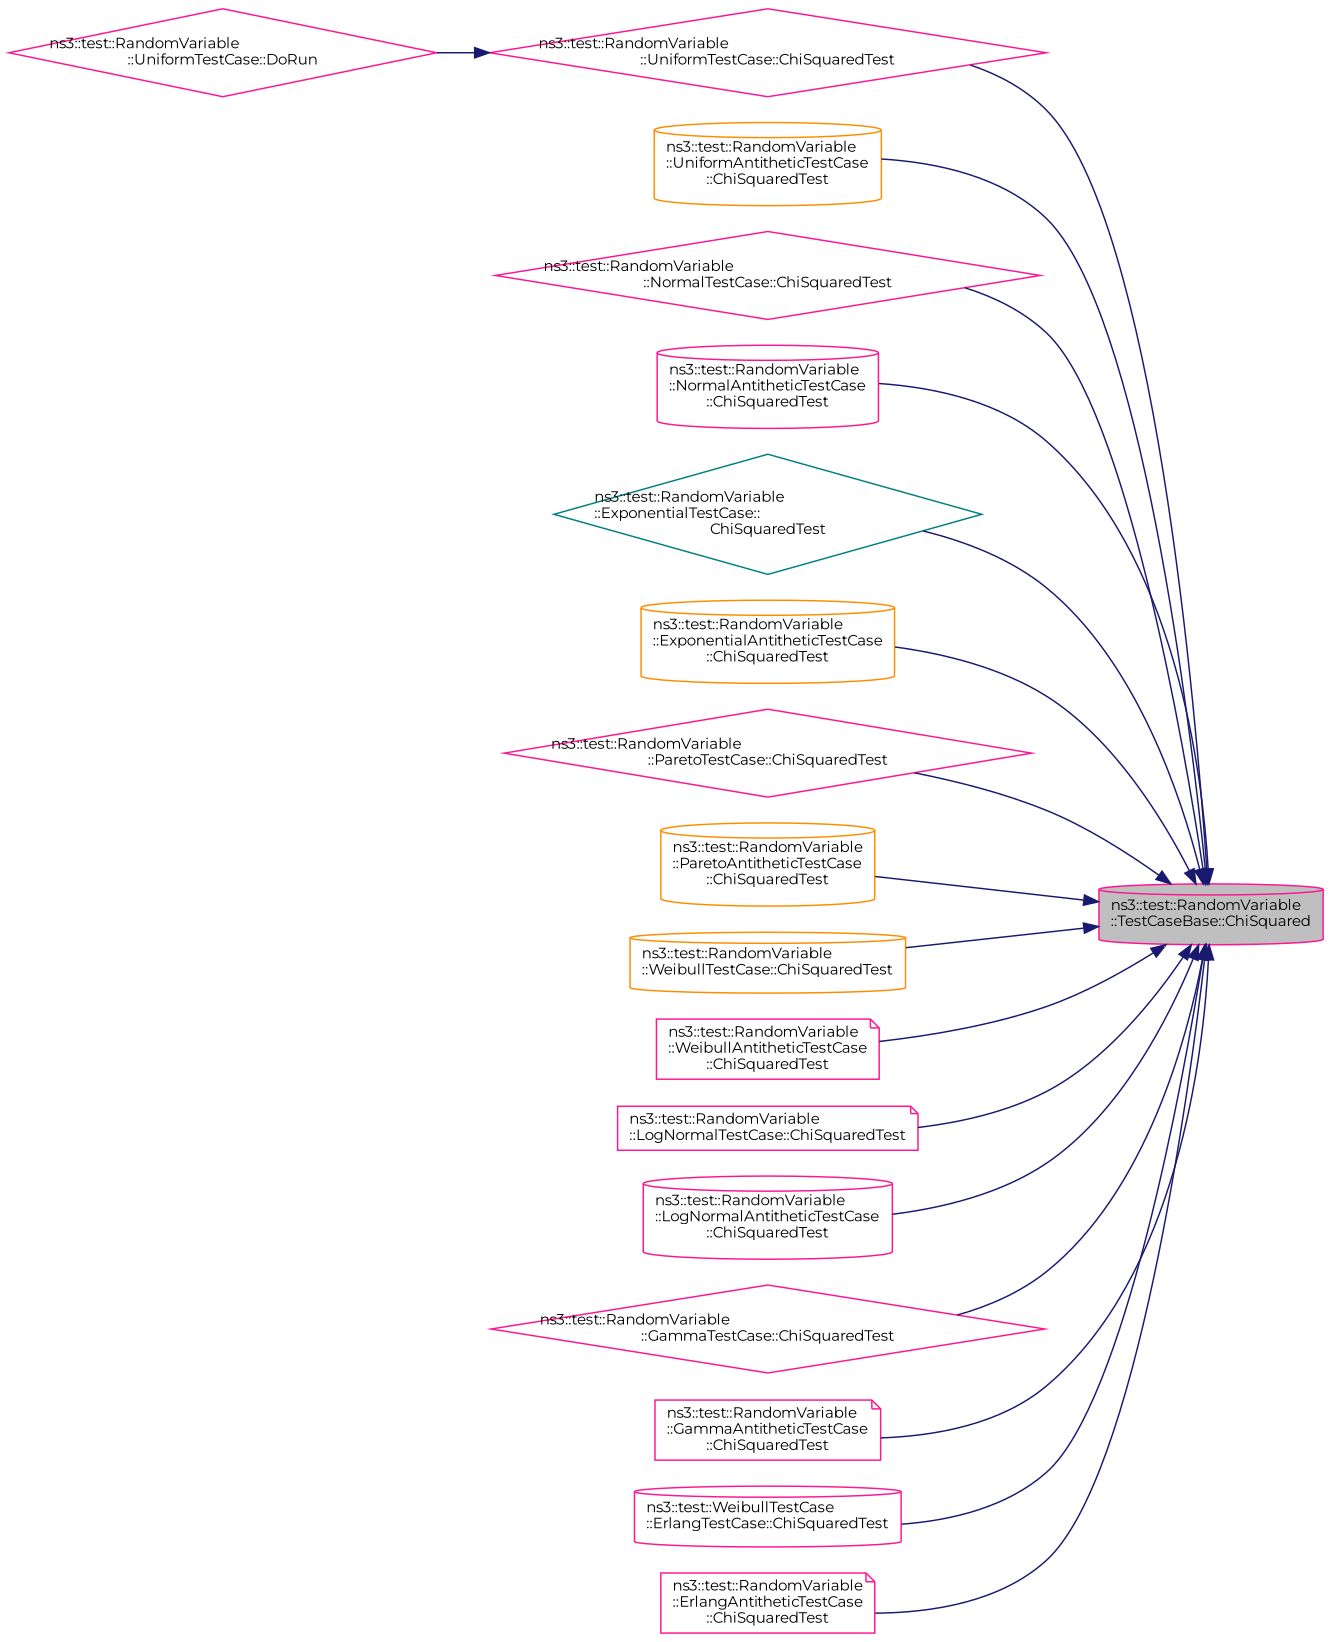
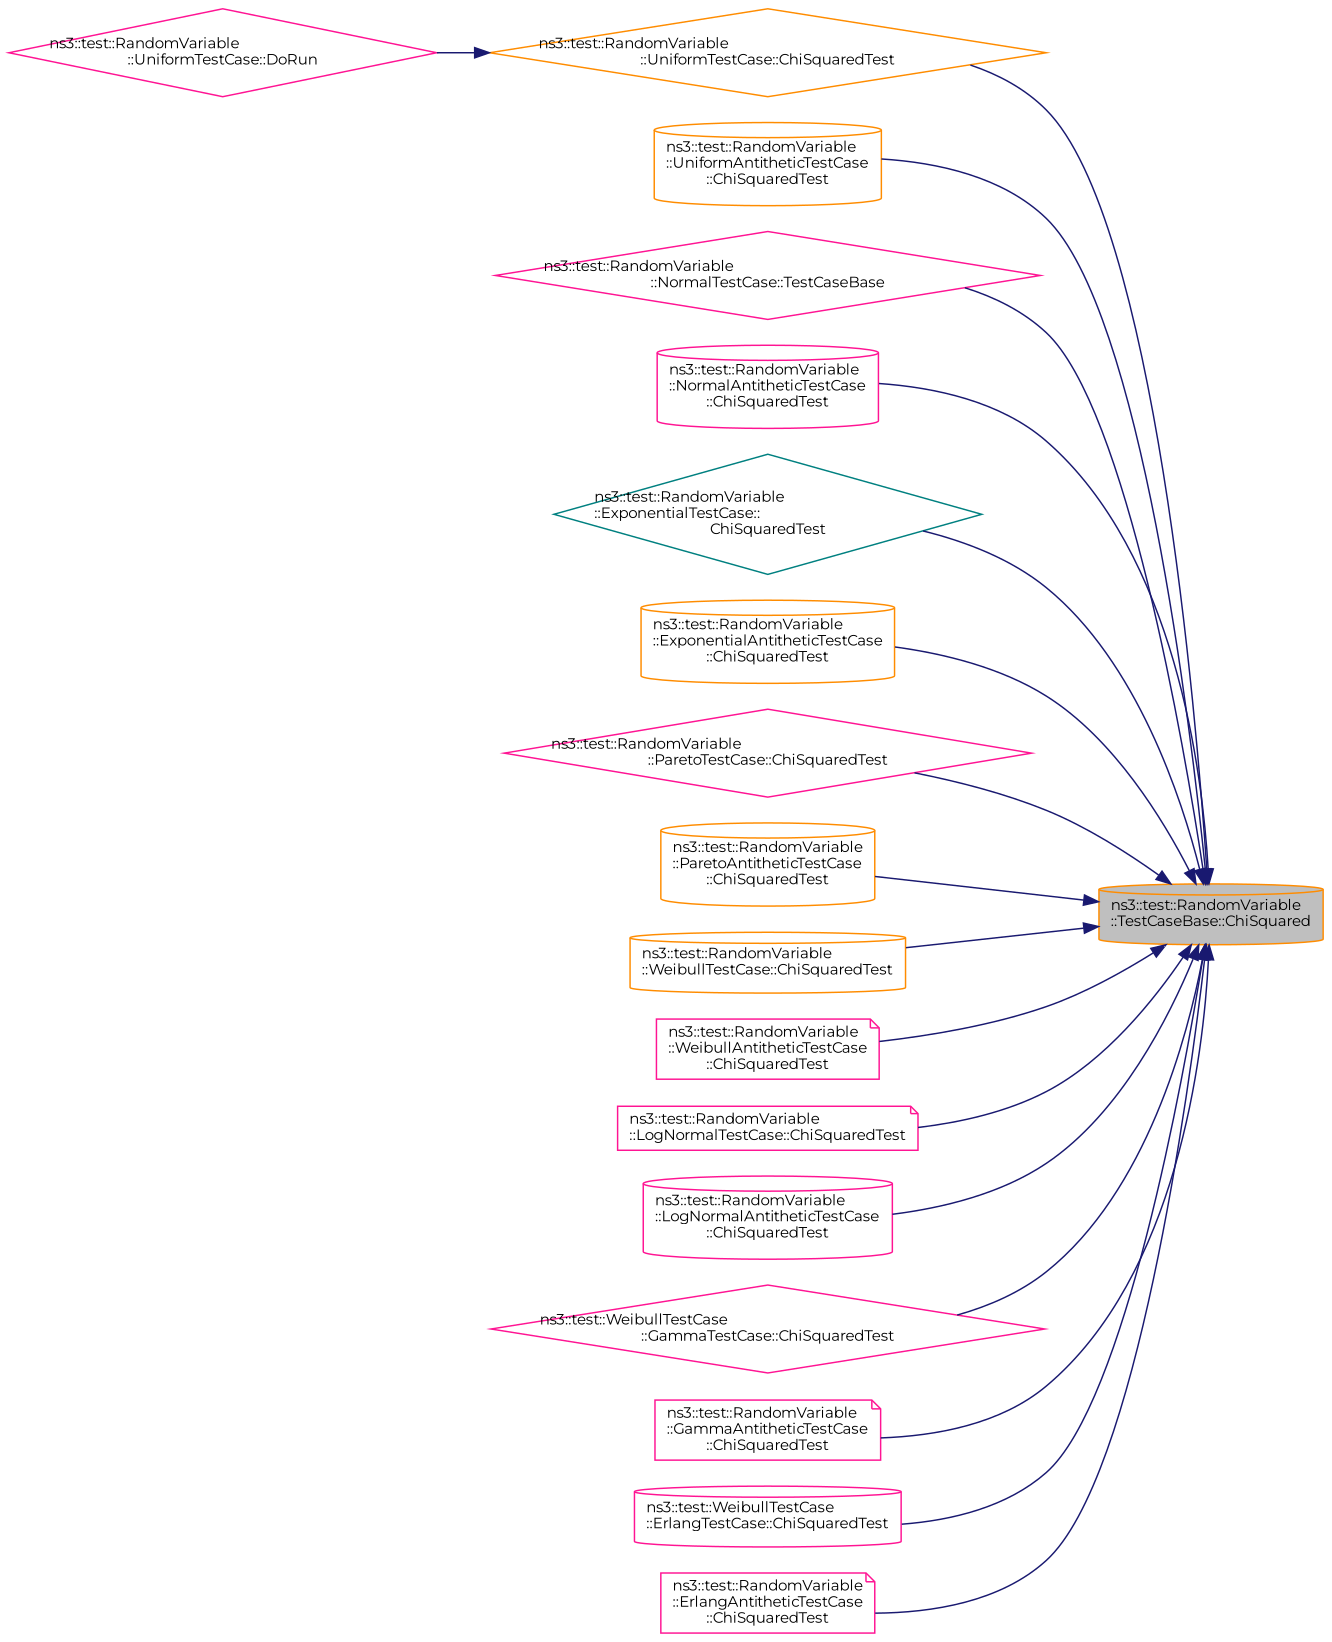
(768, 53) -> (768, 53)
(768, 275) -> (768, 275)
(1211, 914) -> (1211, 914)
(768, 1329) -> (768, 1329)
